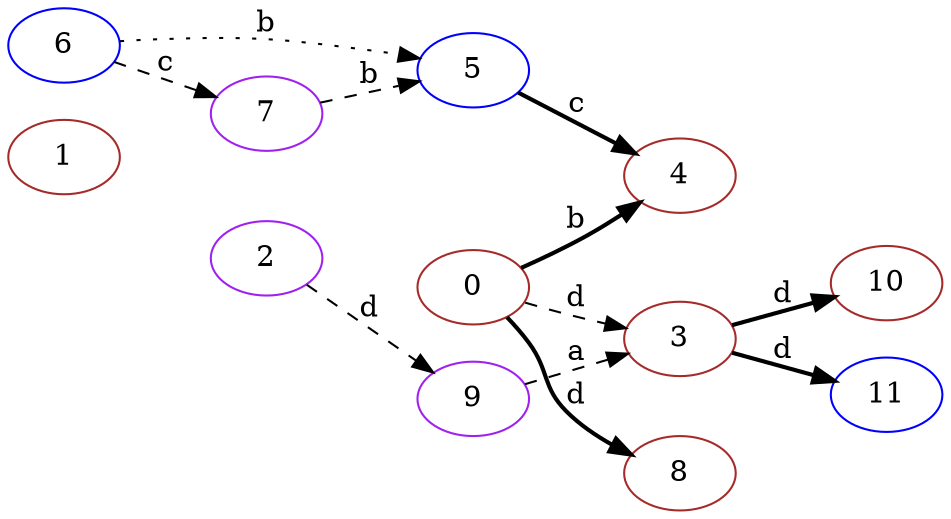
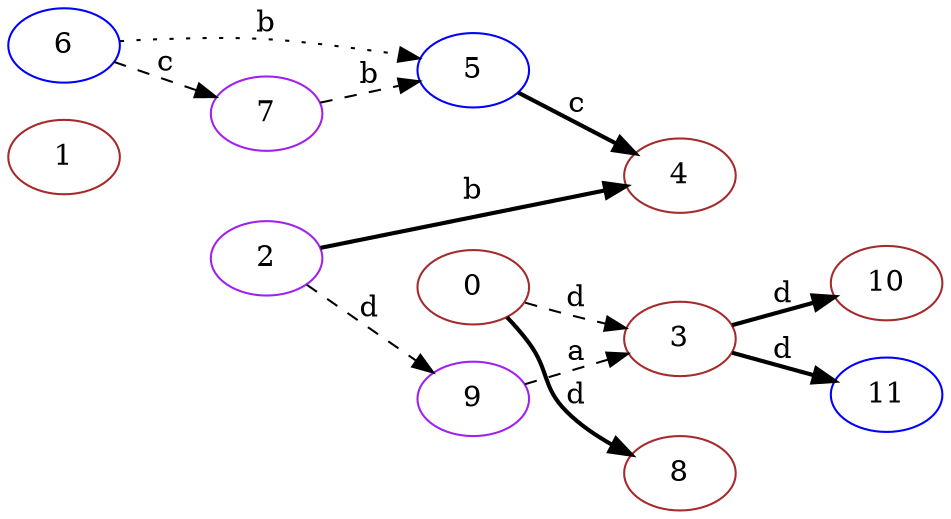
(573, 243) -> (463, 219)
